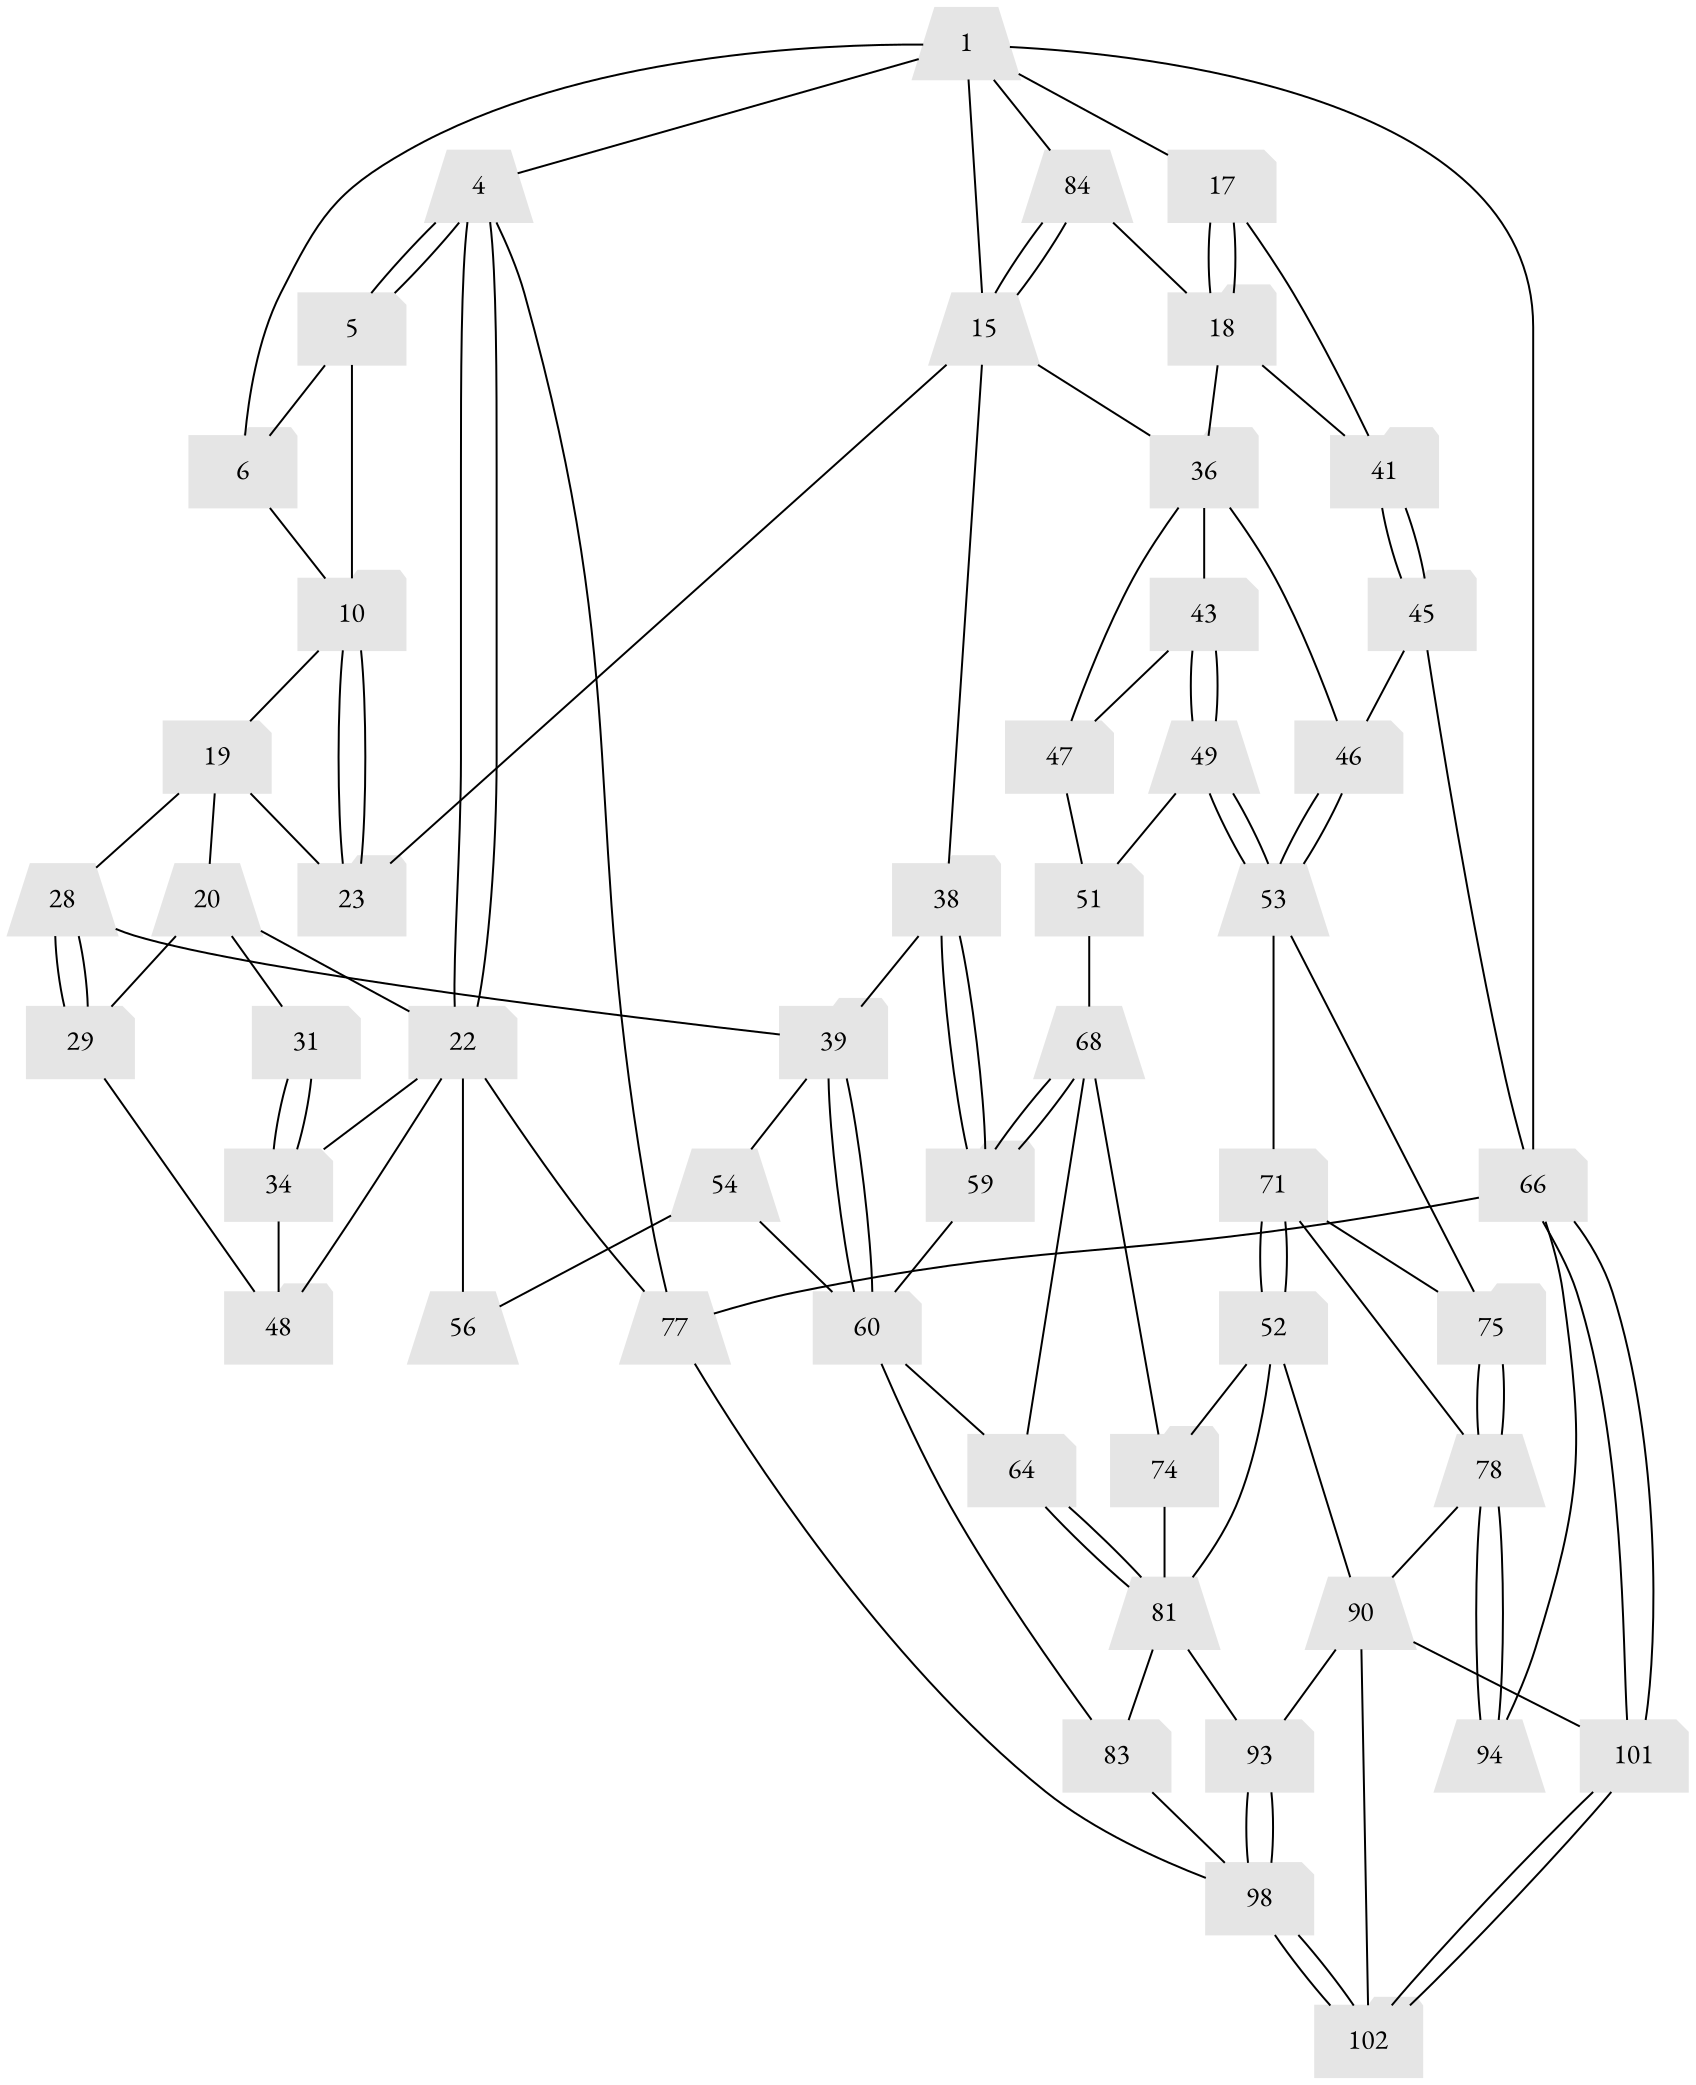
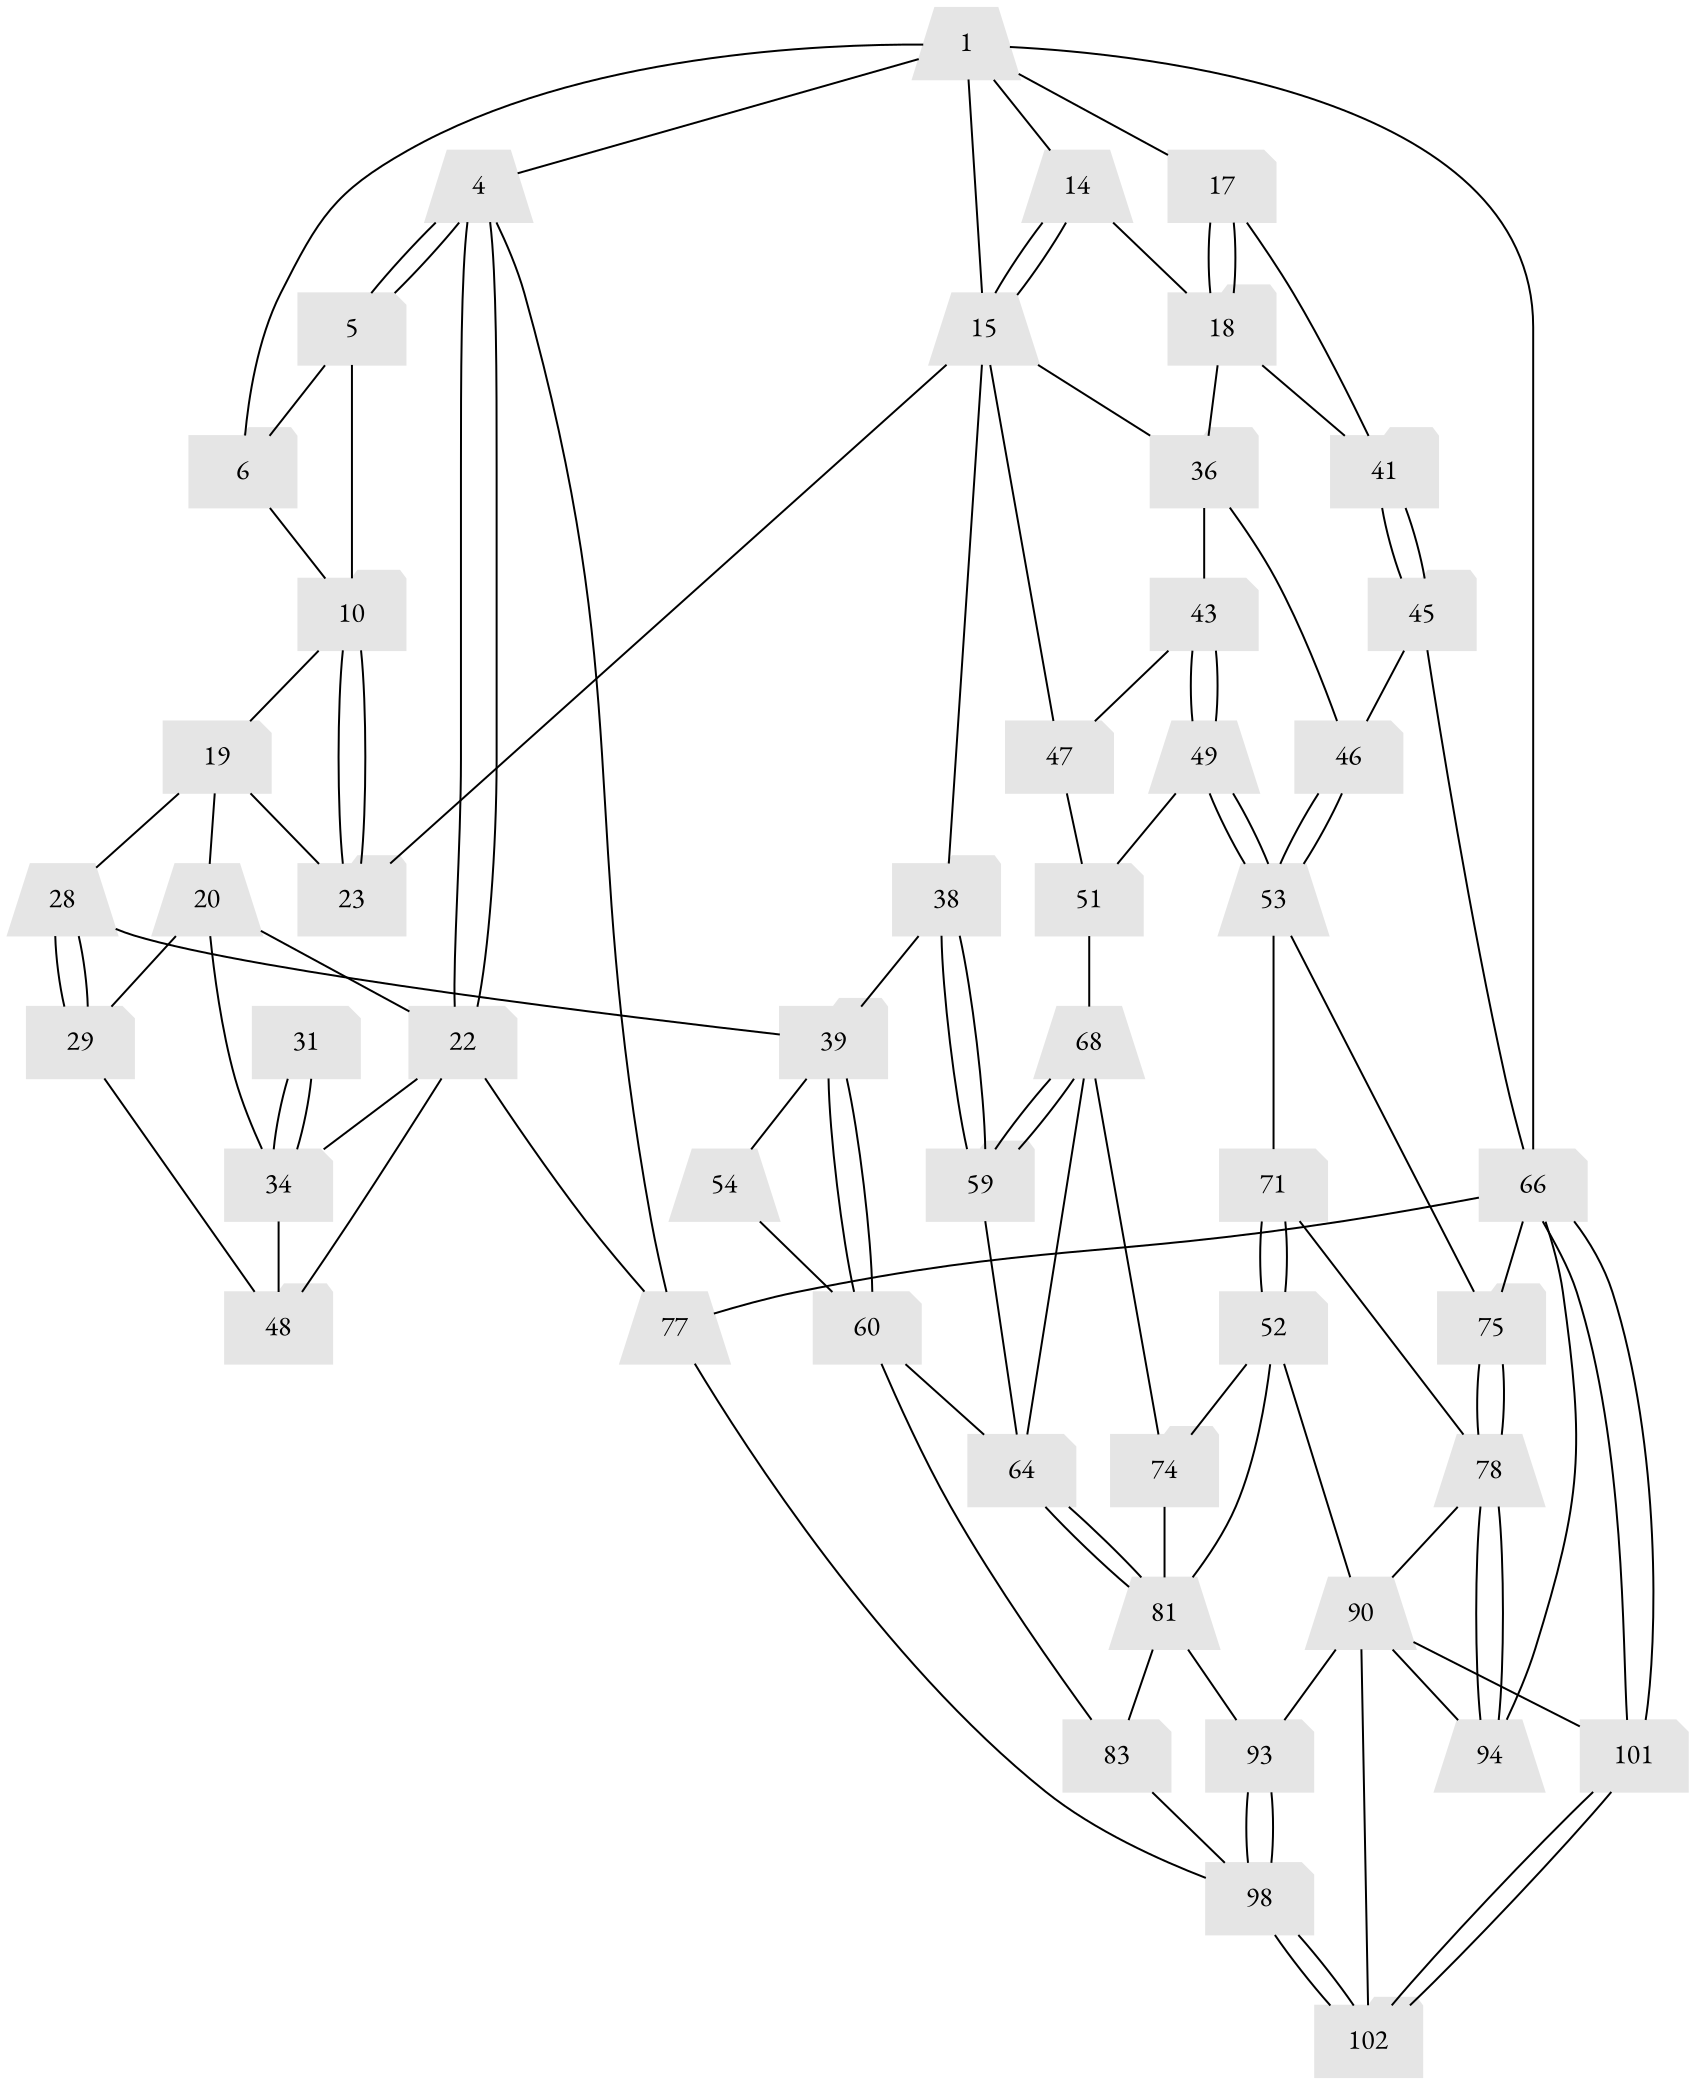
(1077, 186) -> (1077, 186)
(1117, 610) -> (1022, 543)
(261, 977) -> (227, 1045)
(1382, 1256) -> (1512, 1257)
(924, 1257) -> (1001, 1328)
(463, 1328) -> none
none -> (1425, 1685)
